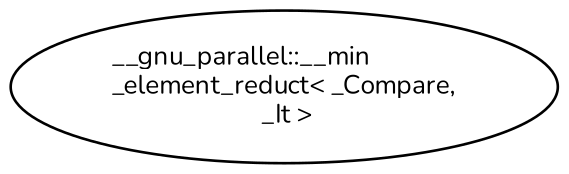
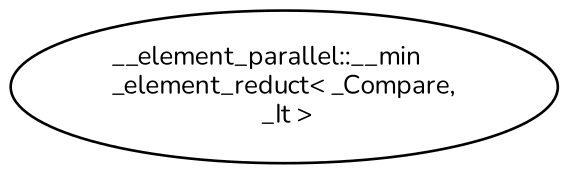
(284, 87) -> (284, 87)
